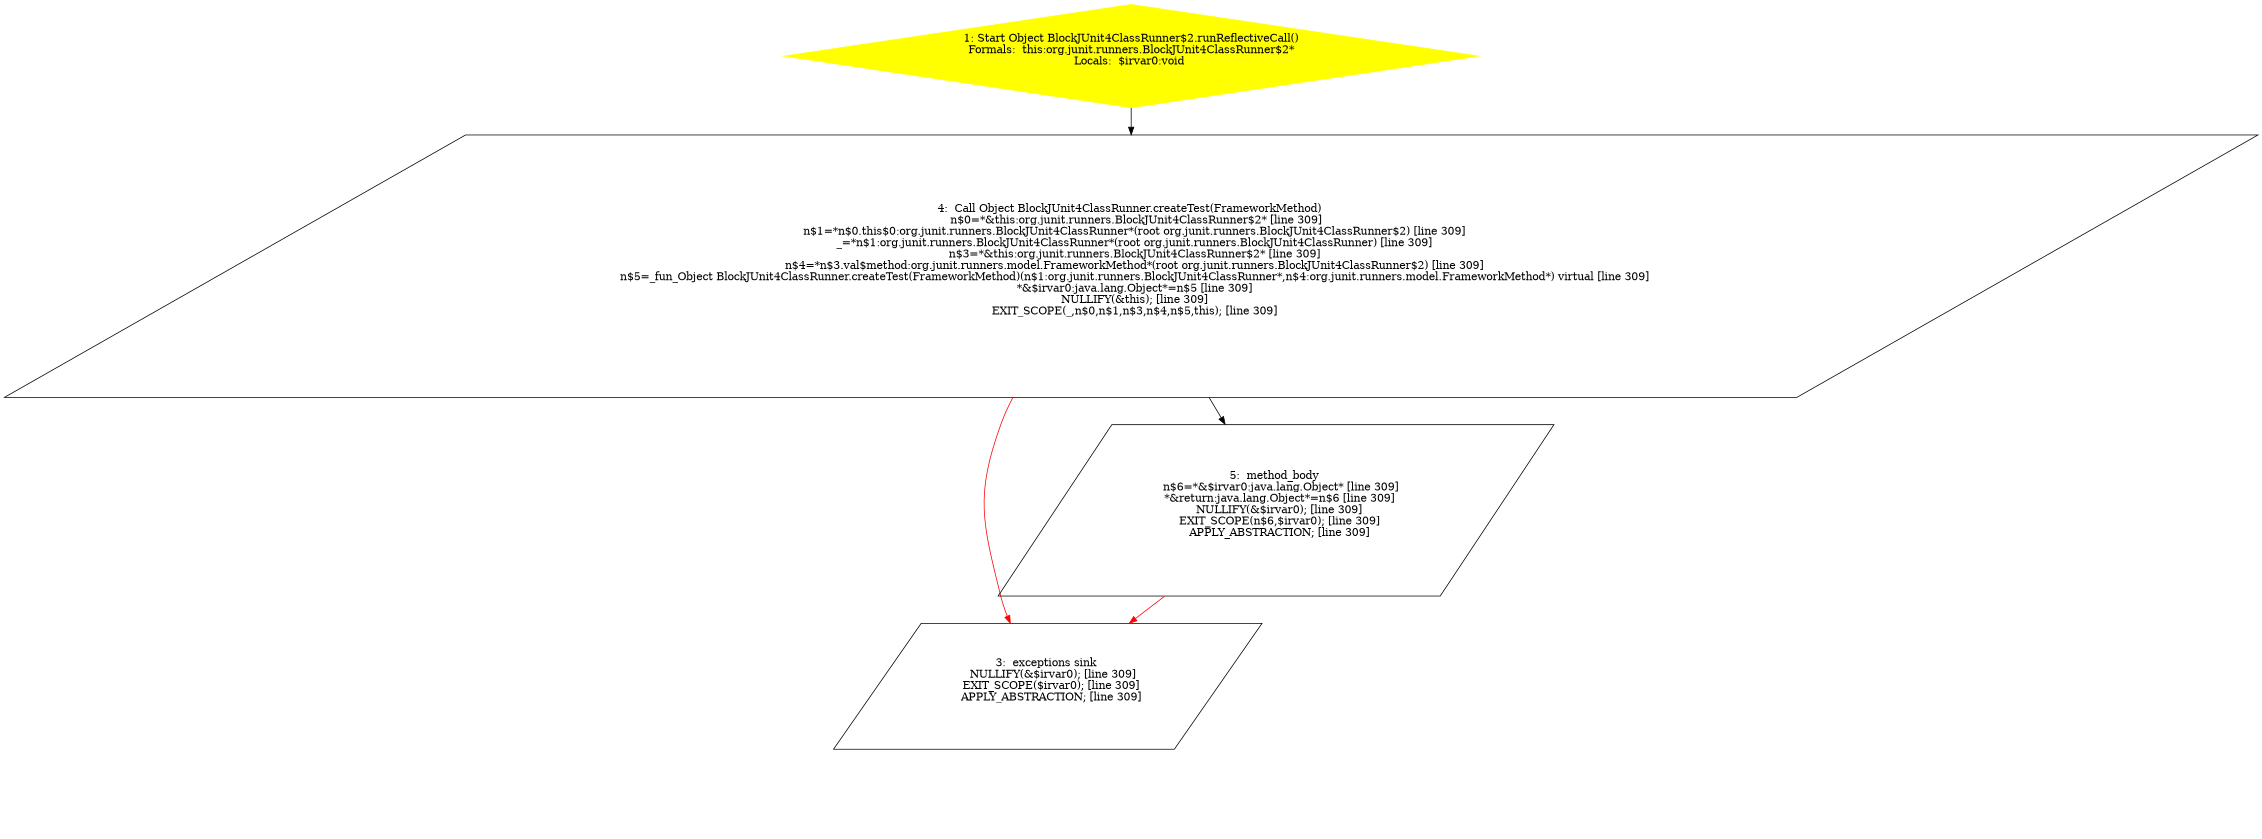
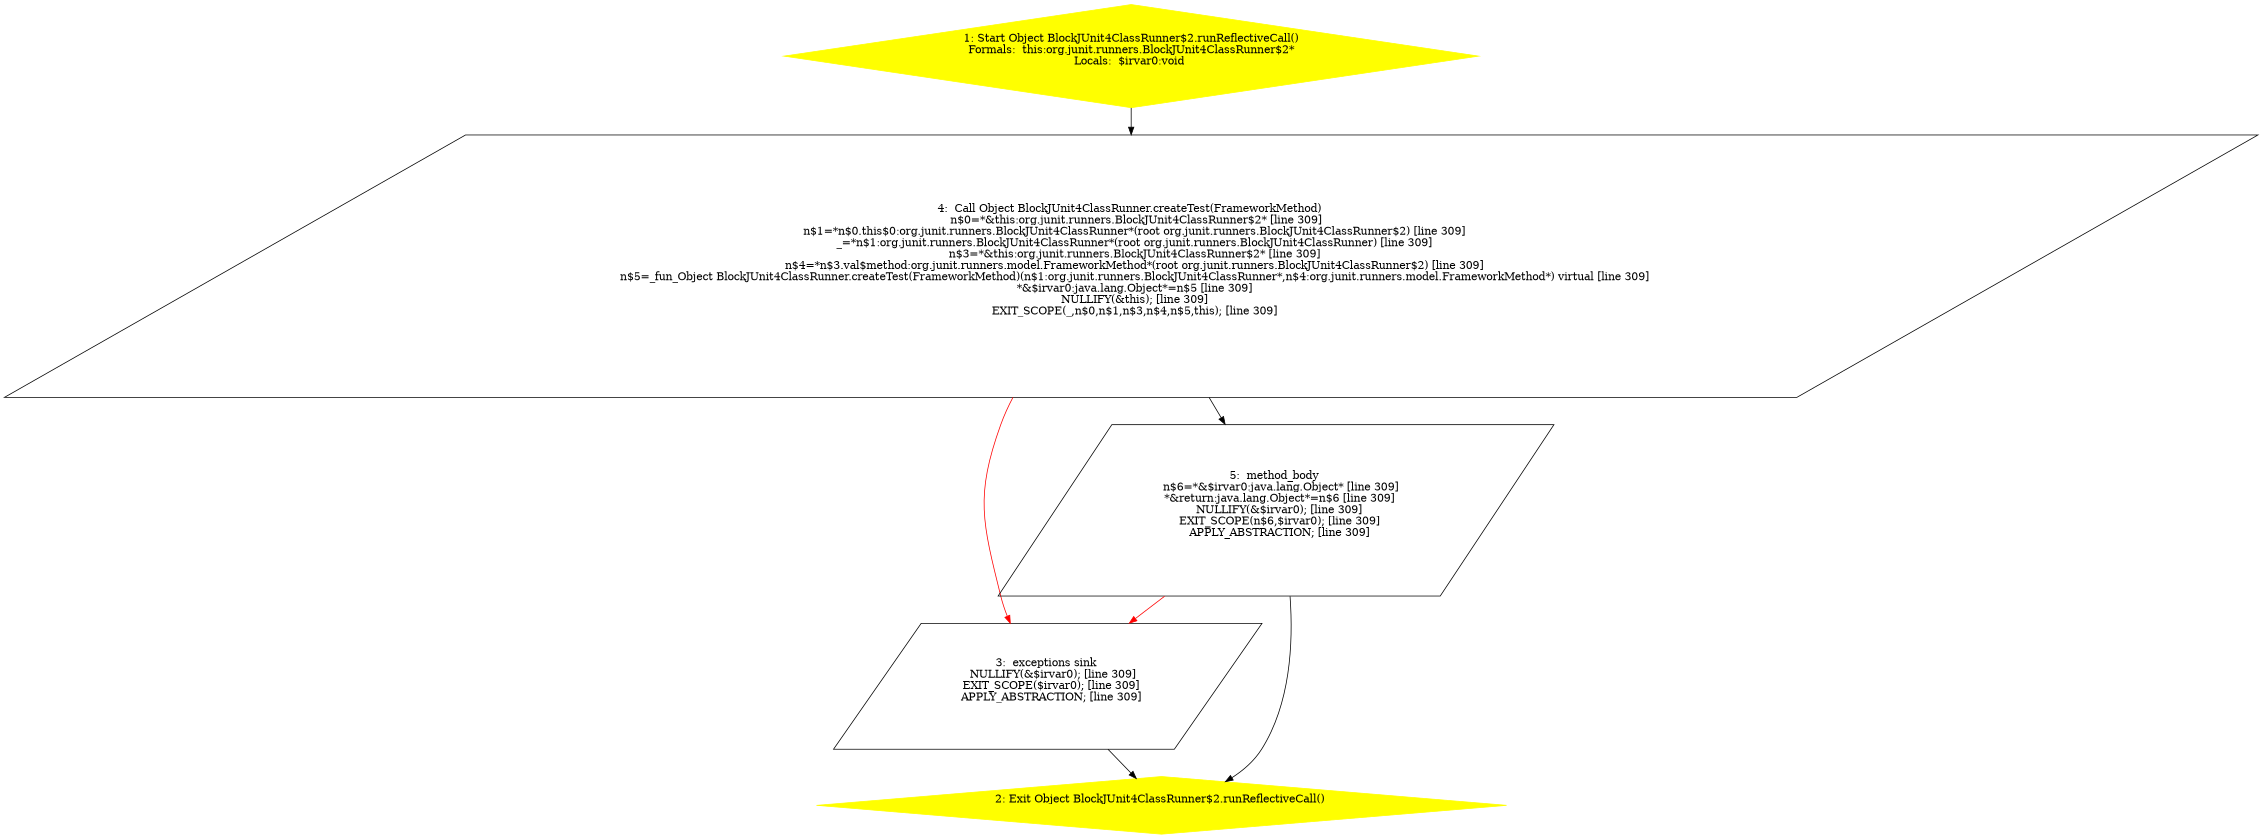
none -> (1162, 805)
